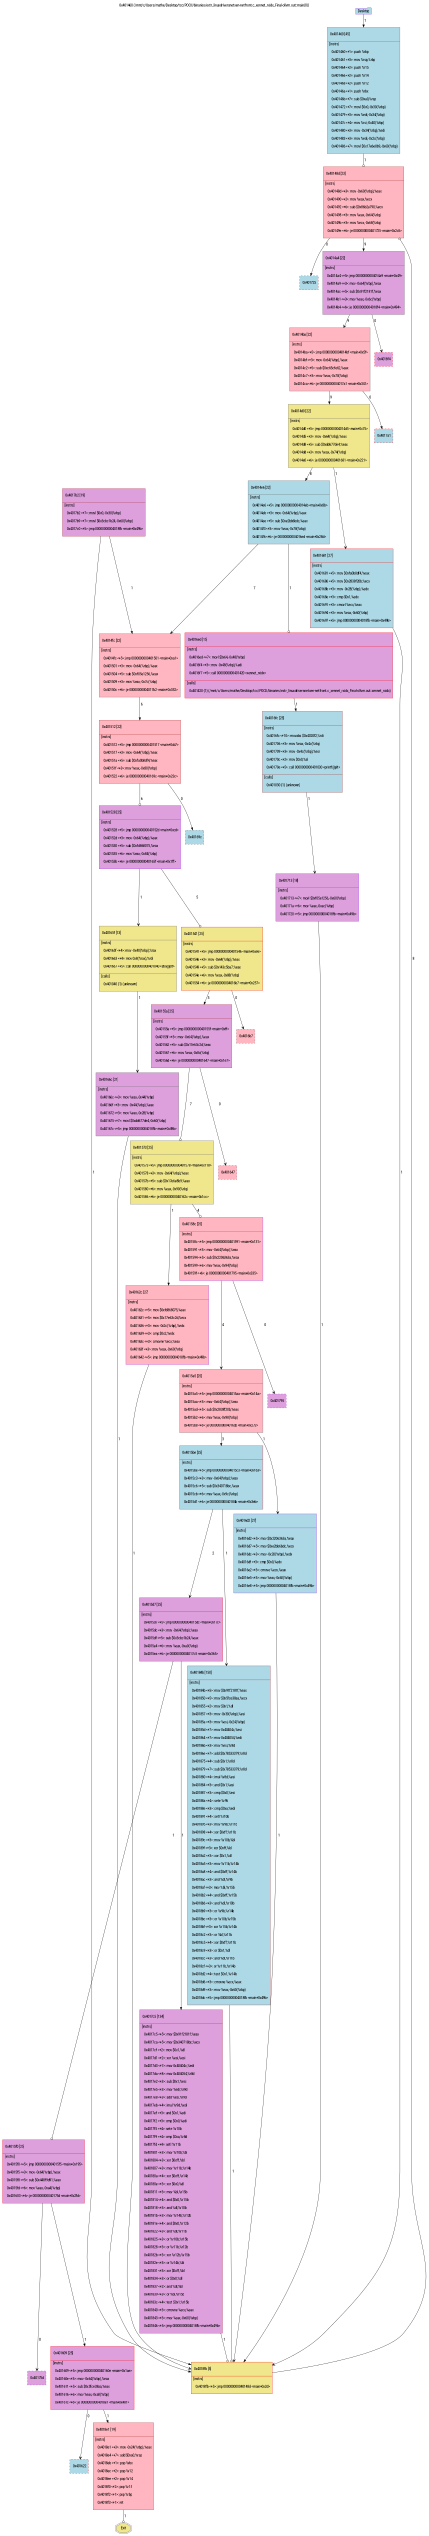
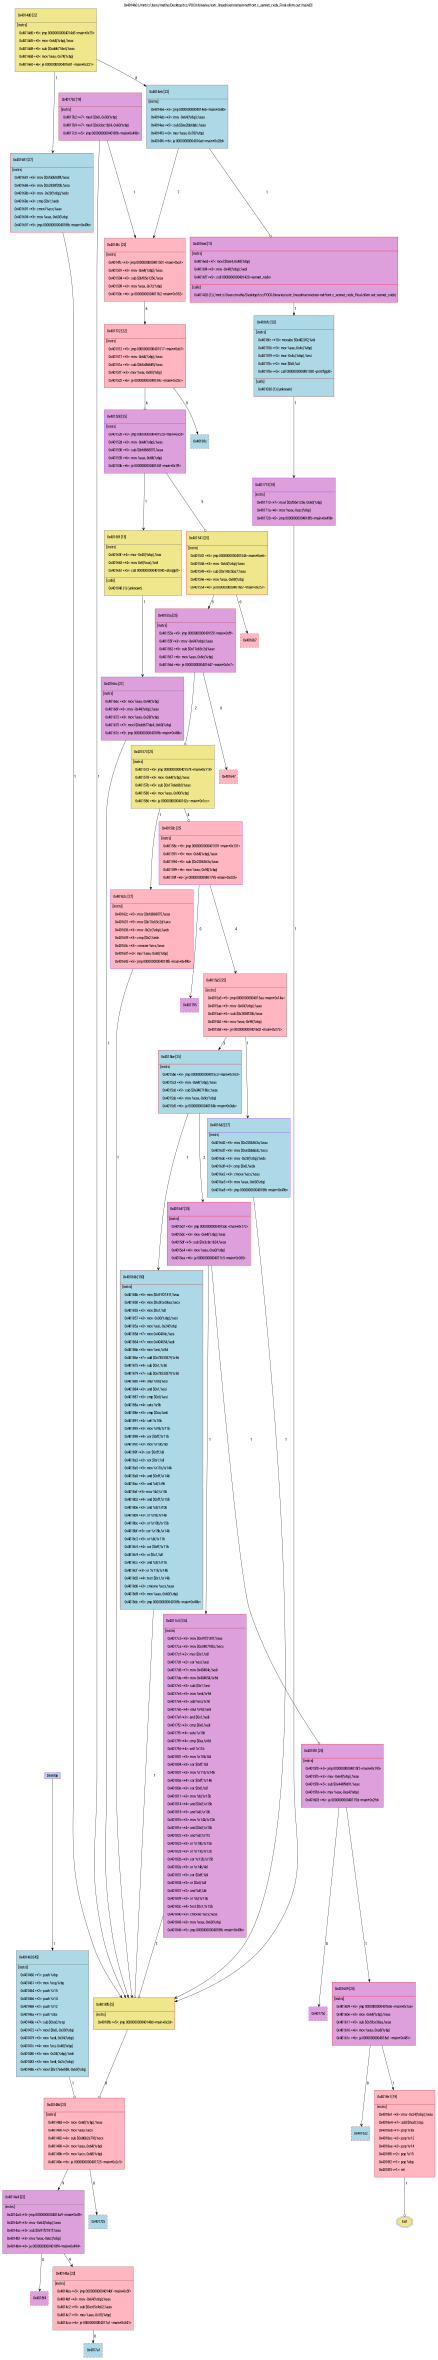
(329, 396) -> none
